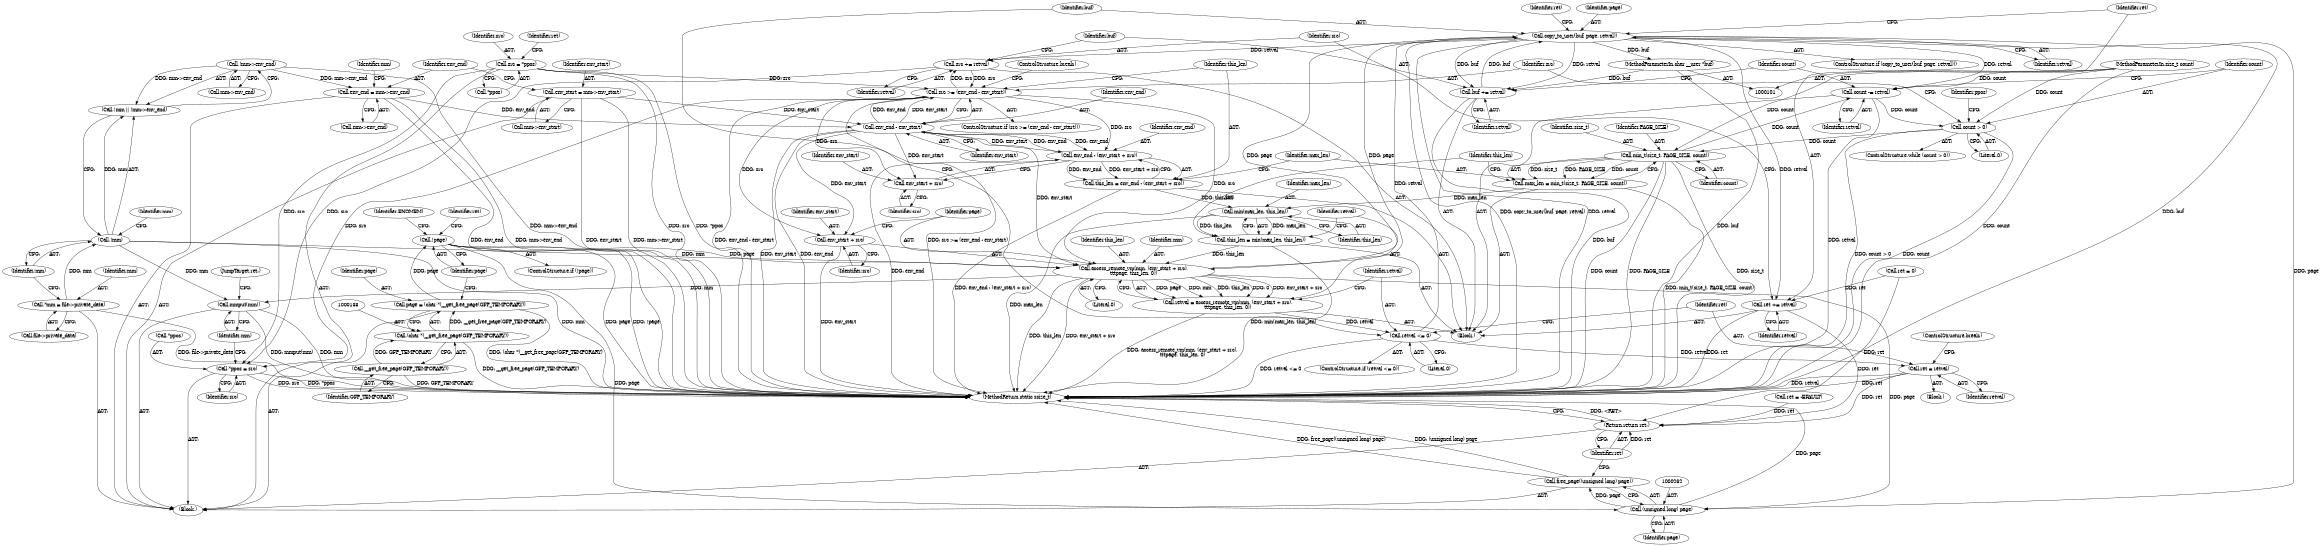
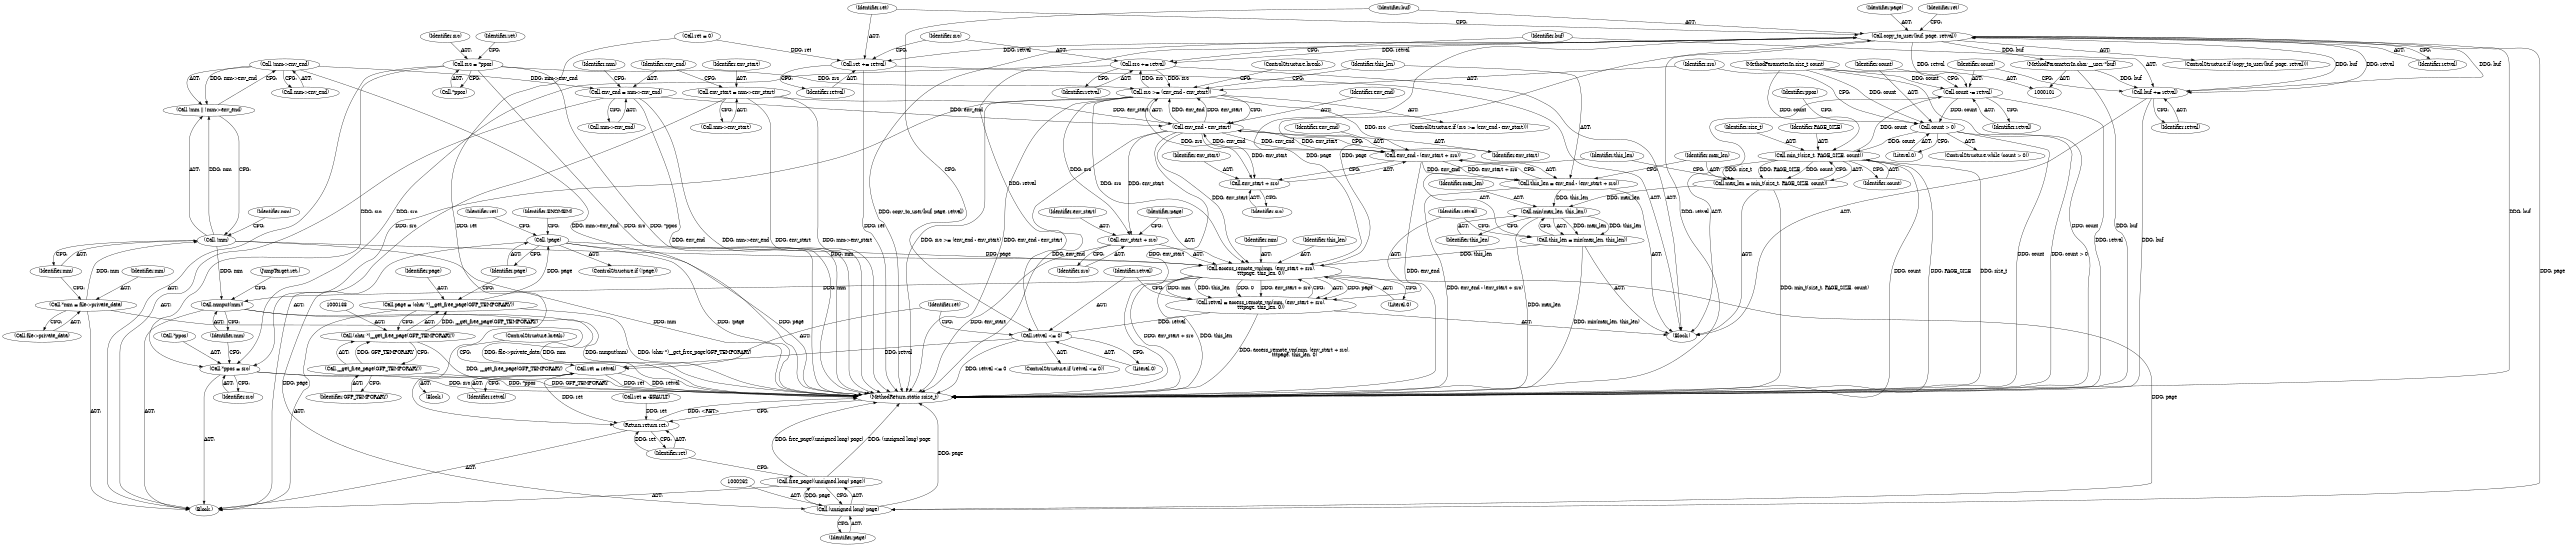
(1820, 411) -> none
